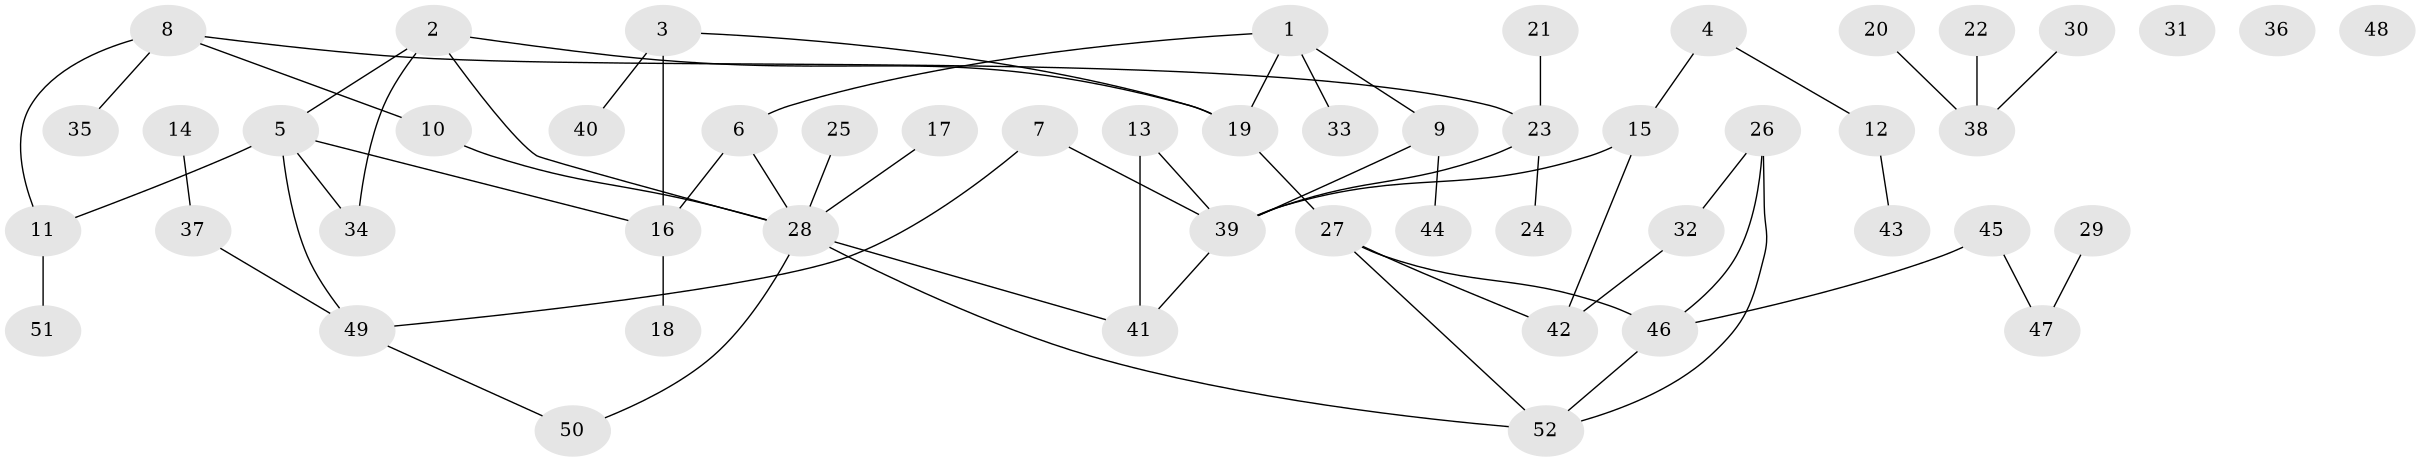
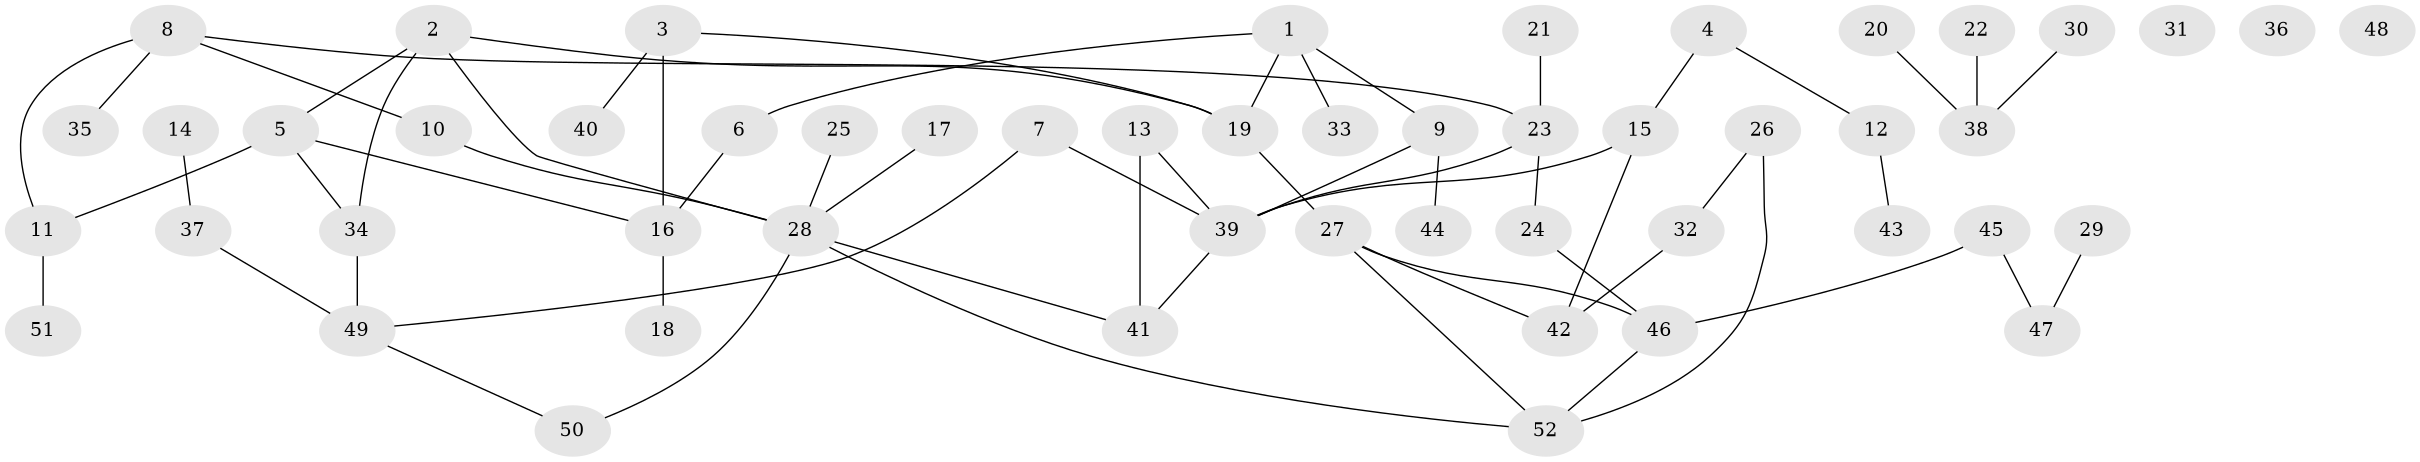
(770, 181) -> none
(300, 236) -> (357, 281)
(1742, 244) -> (1597, 281)
